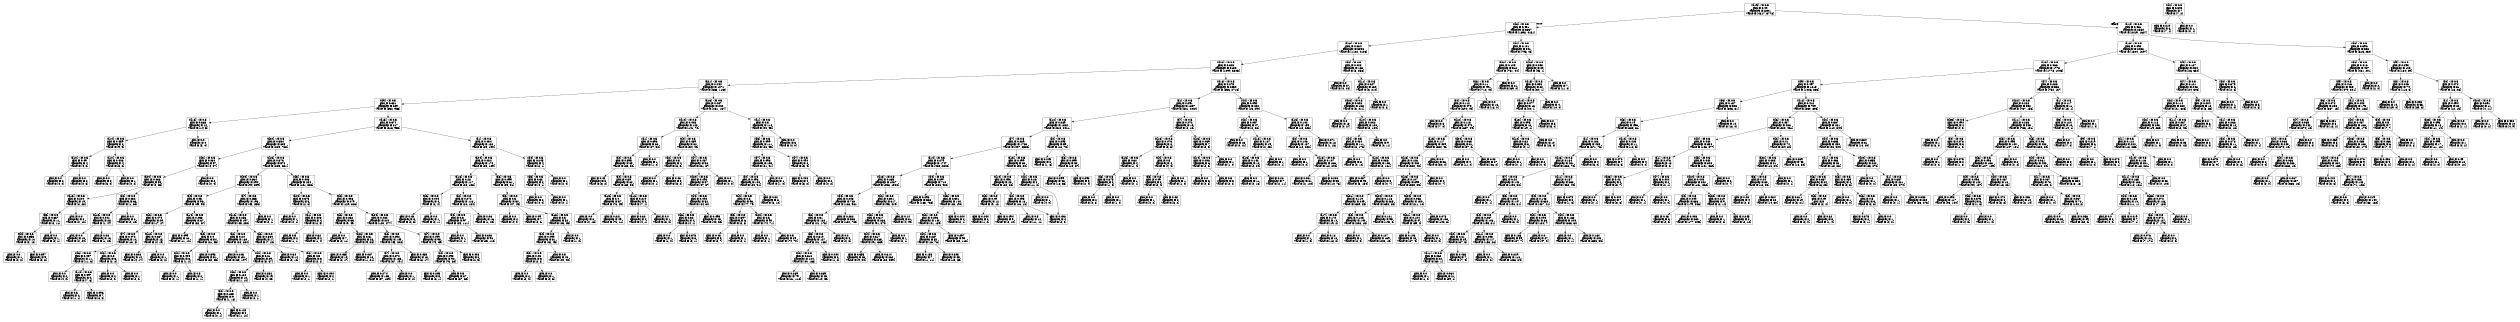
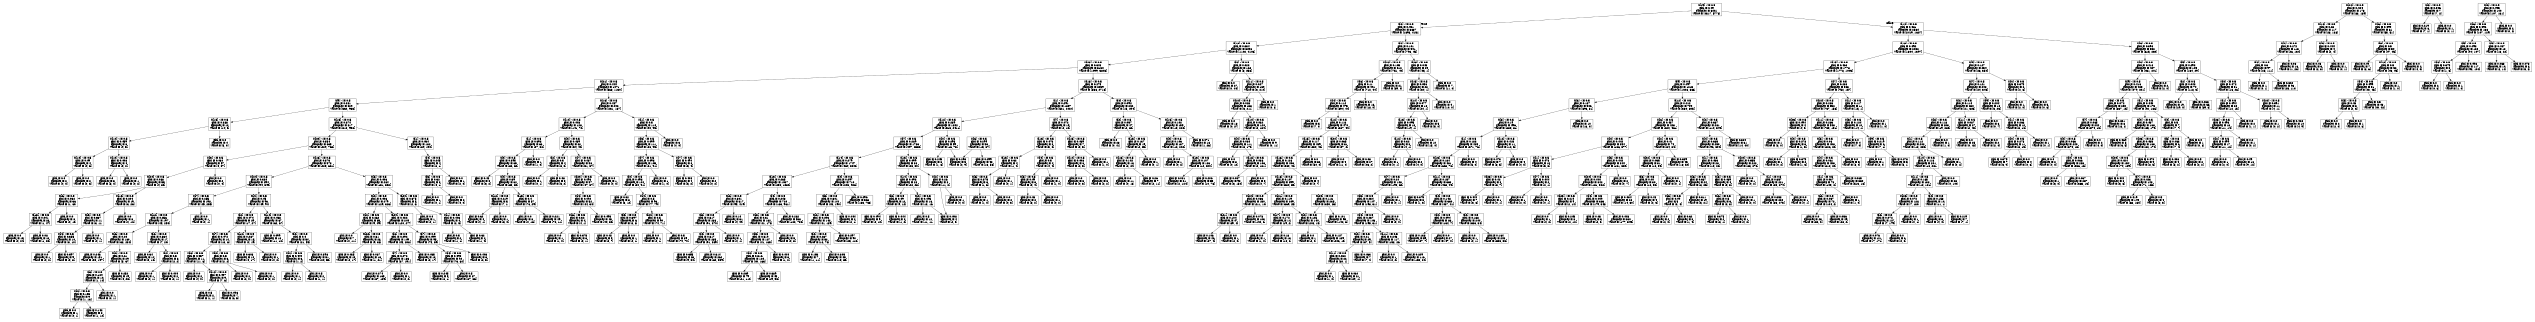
(2015, 133) -> none
(483, 152) -> none
(1062, 152) -> (952, 153)
